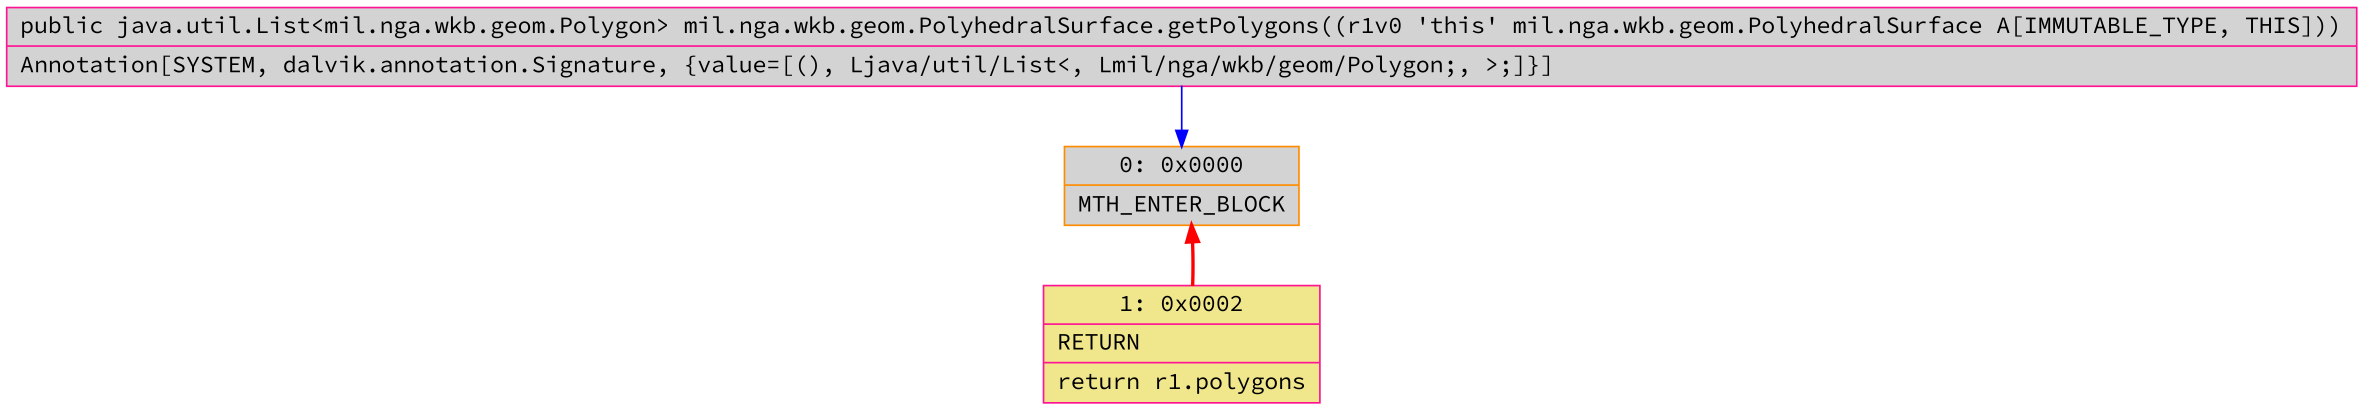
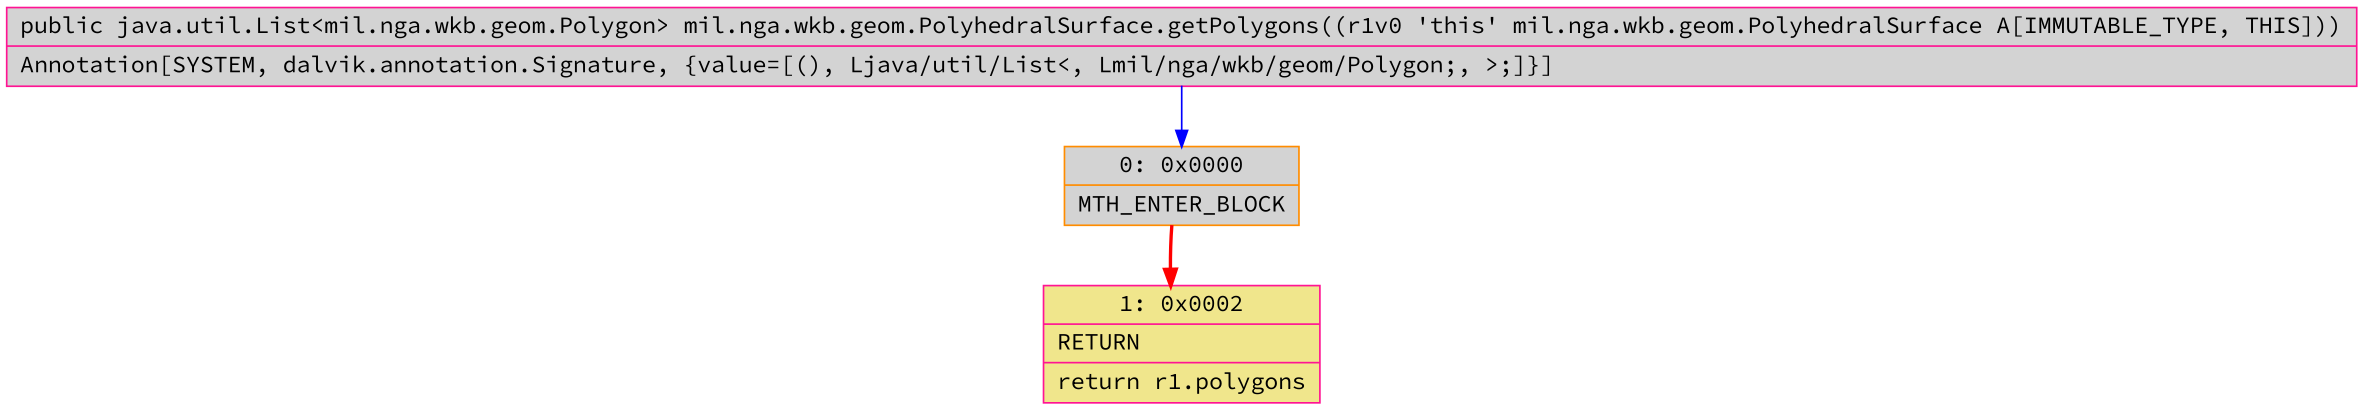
(1193, 264) -> (1171, 247)
